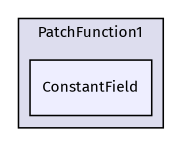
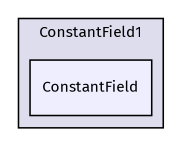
(91, 33) -> (91, 33)
